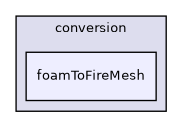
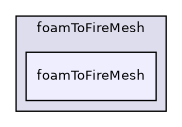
(91, 29) -> (91, 29)
